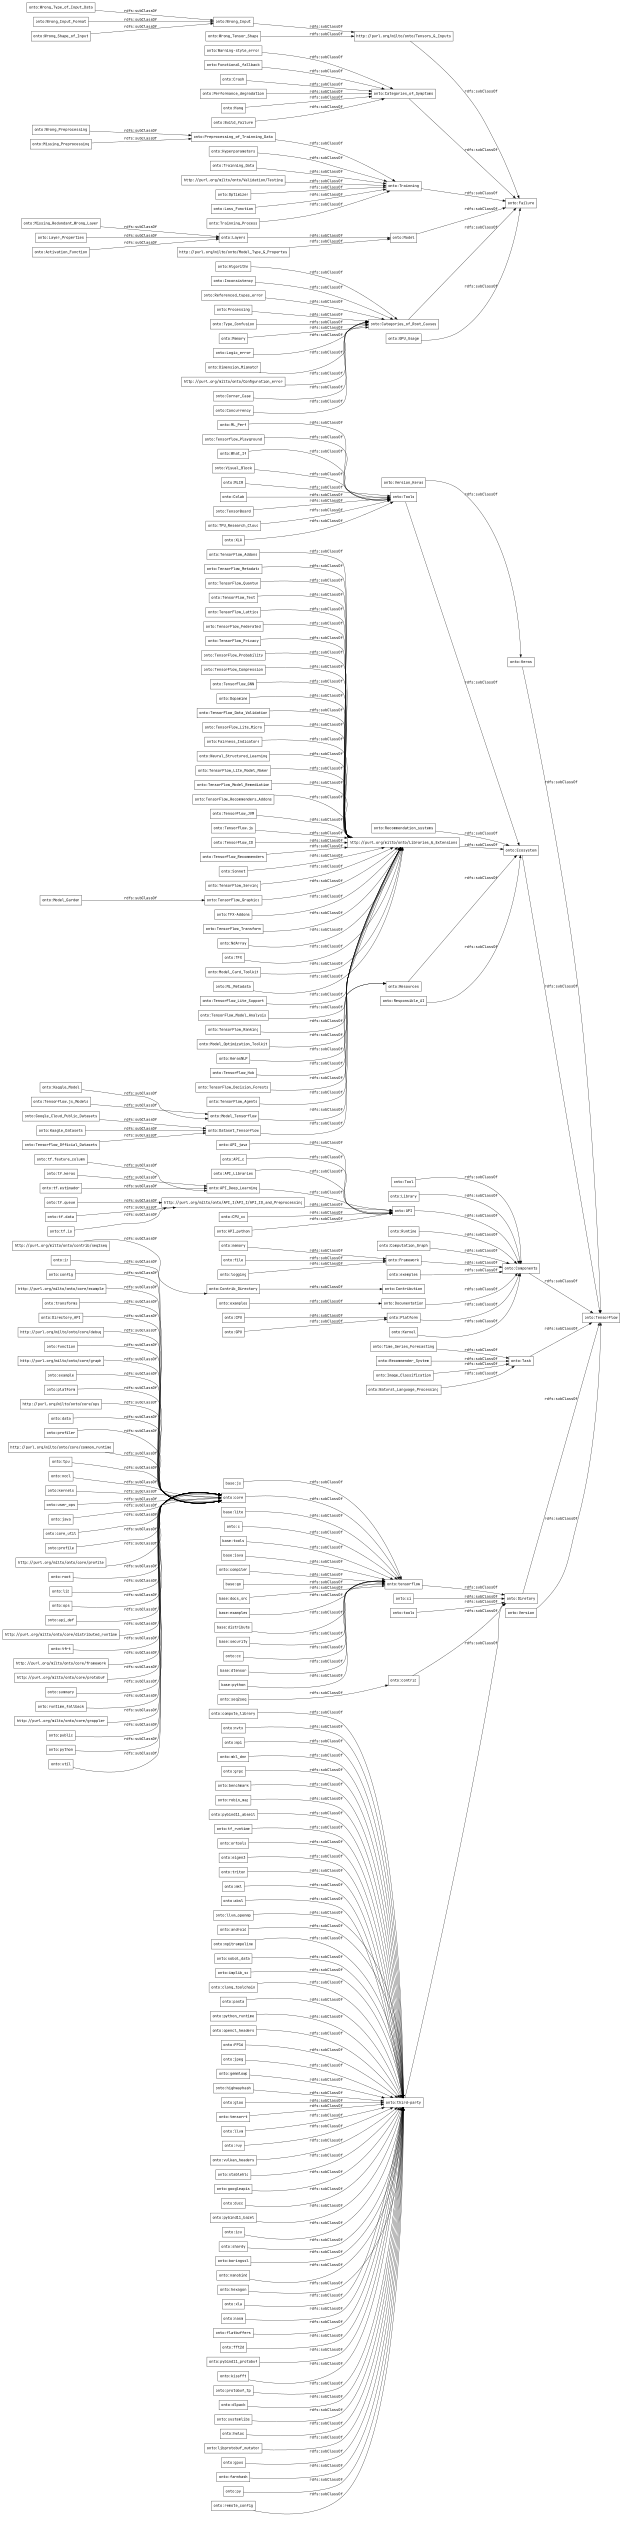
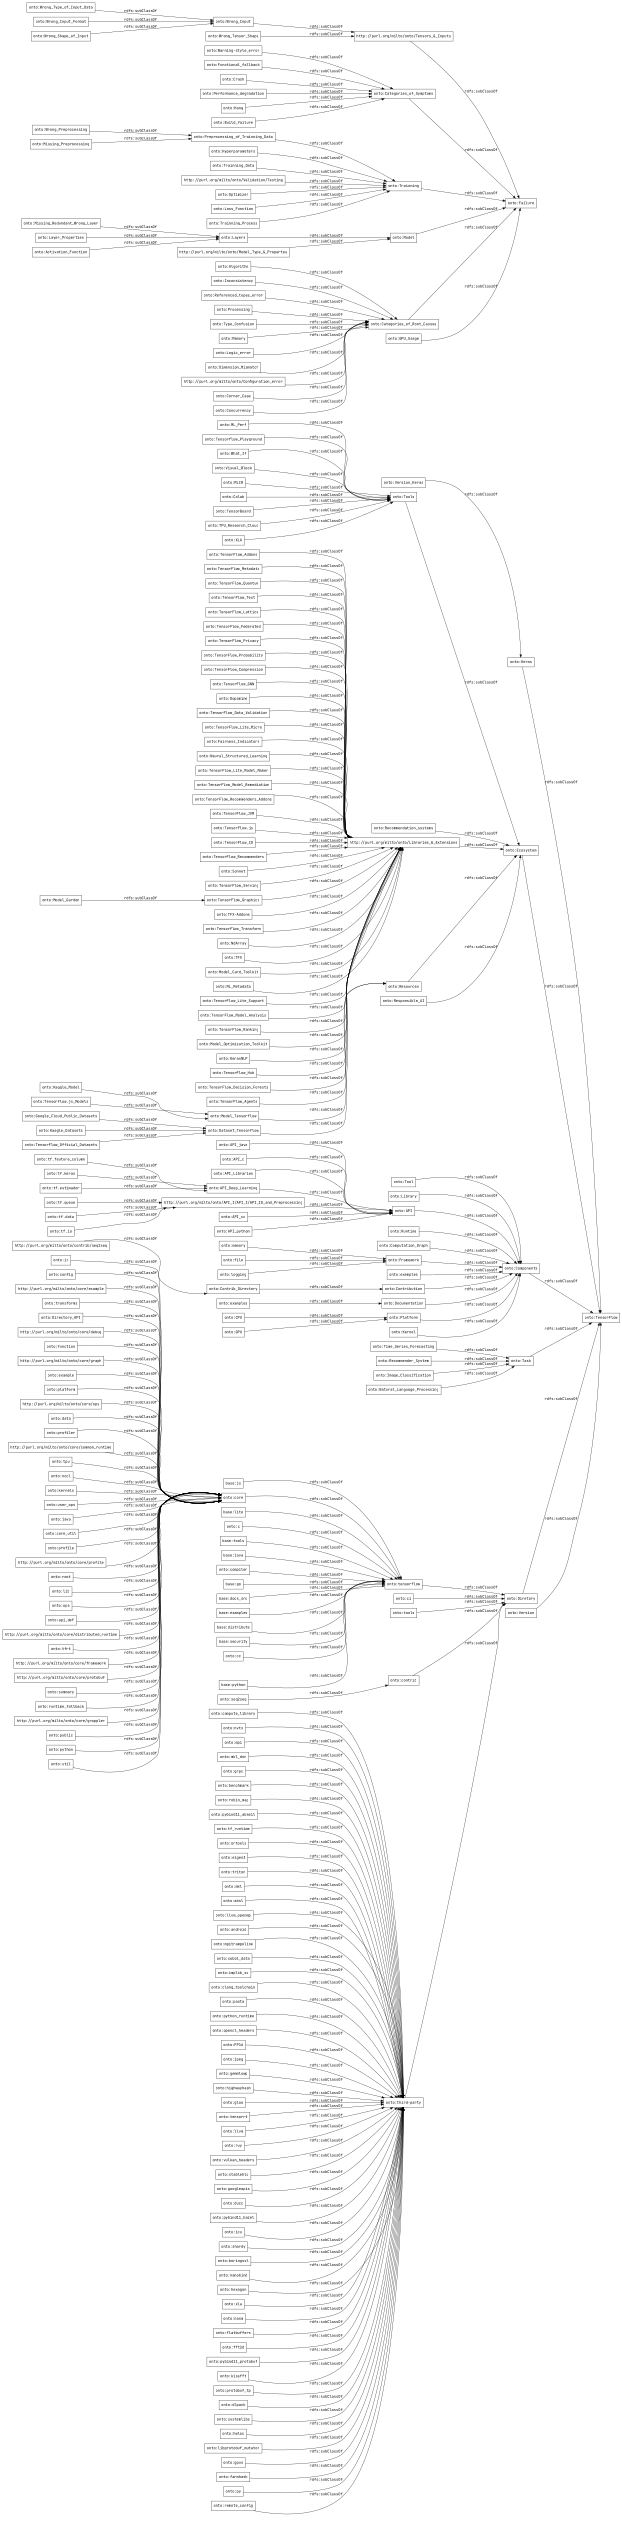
(233, 1217) -> (233, 1217)
none -> (468, 1285)
(233, 1671) -> none
